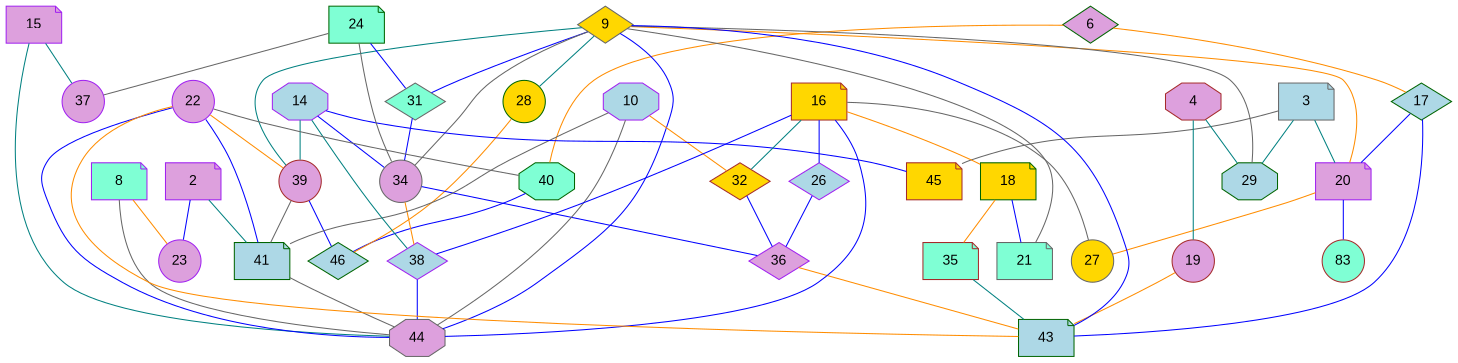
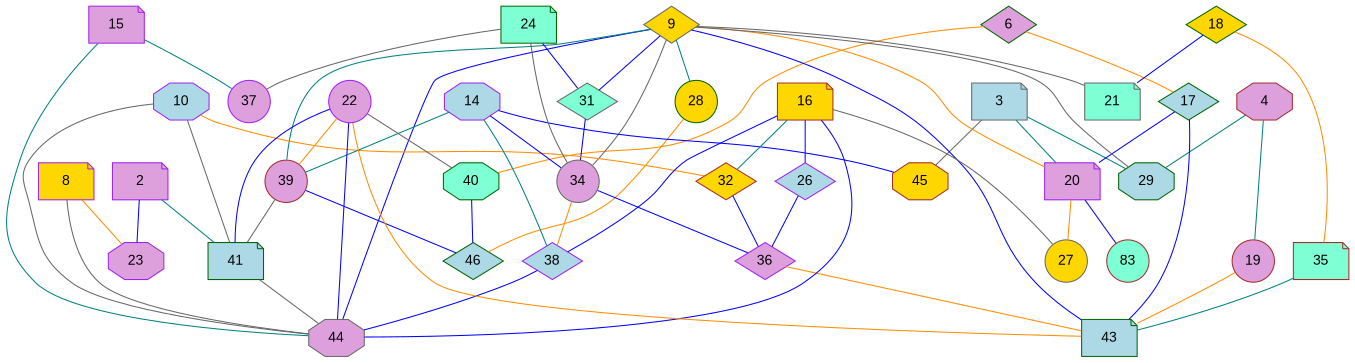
(914, 136) -> none
(119, 181) -> (66, 181)
(934, 181) -> (920, 181)
(1008, 181) -> (1216, 25)
(180, 261) -> (136, 261)
